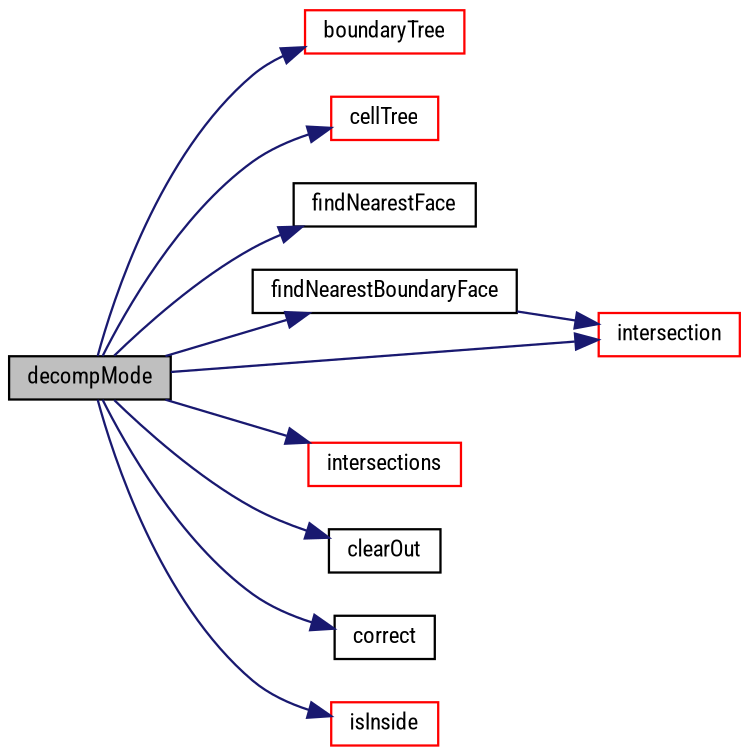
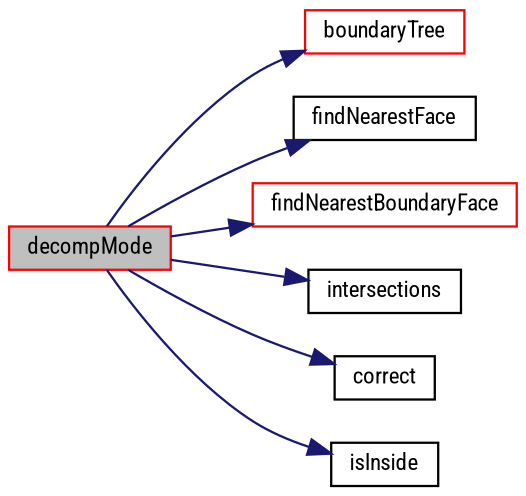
(385, 118) -> none
(385, 291) -> (385, 205)
(669, 335) -> none
(90, 378) -> (90, 248)
(385, 464) -> (385, 291)
(385, 551) -> none
(385, 724) -> (385, 464)
